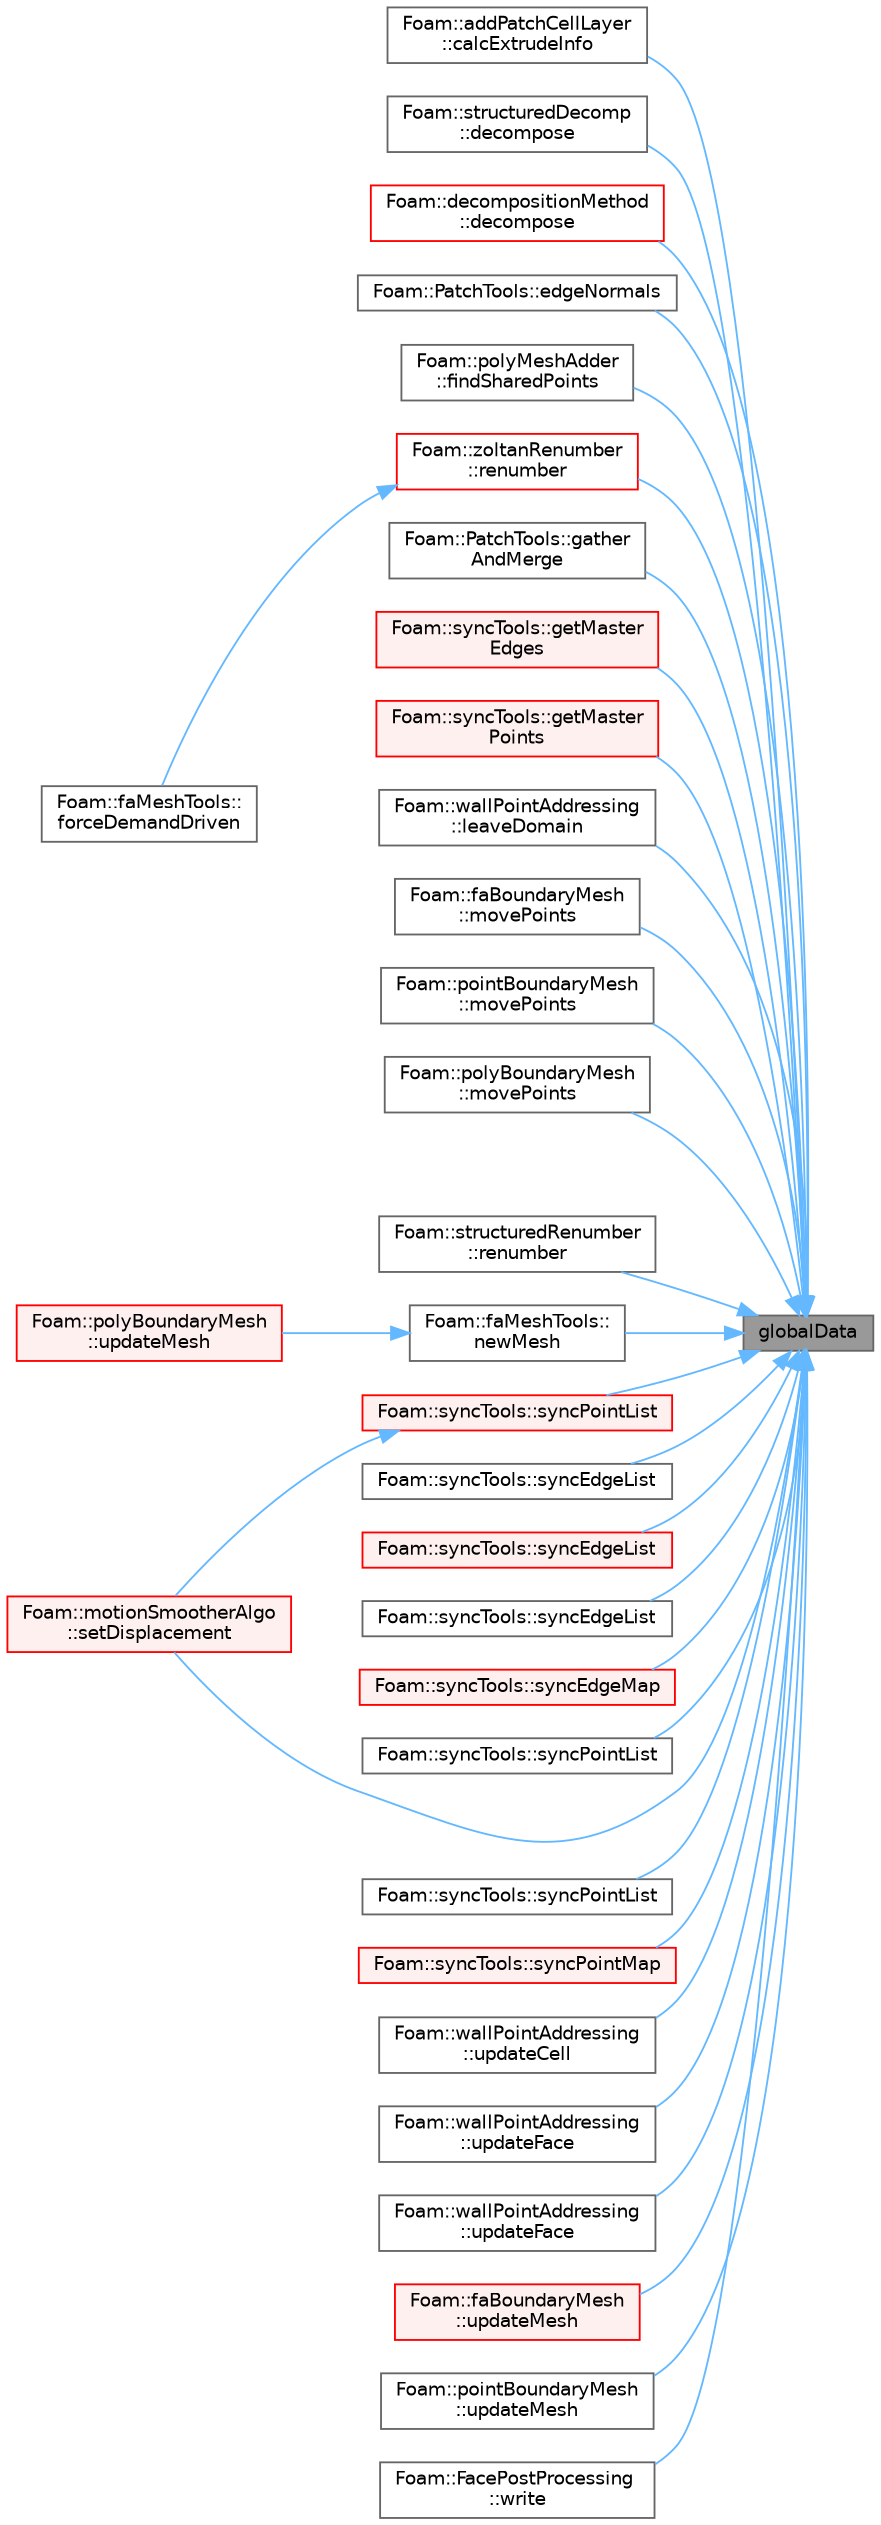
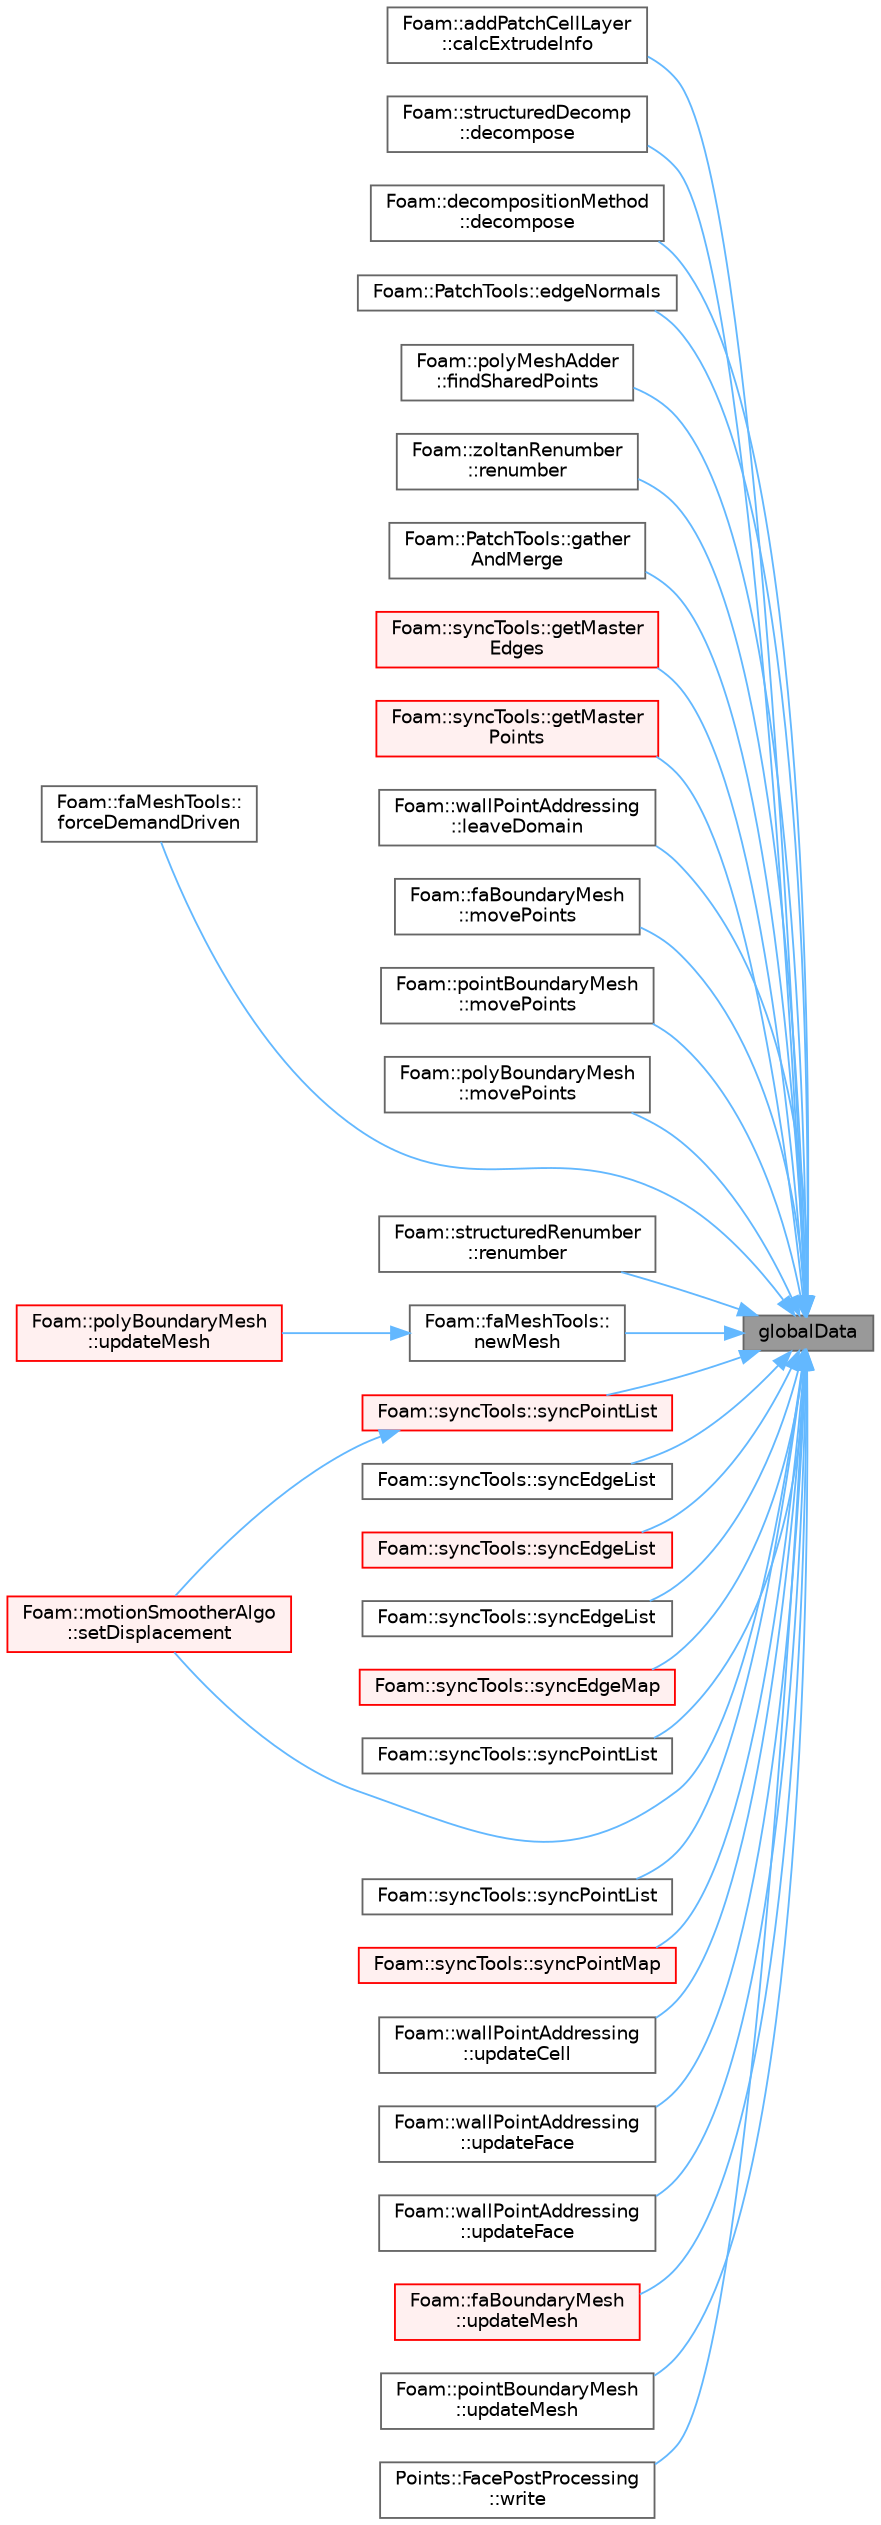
(517, 213) -> (517, 213)
(517, 462) -> (517, 462)
(250, 623) -> (414, 1157)
(517, 2490) -> (517, 2490)
